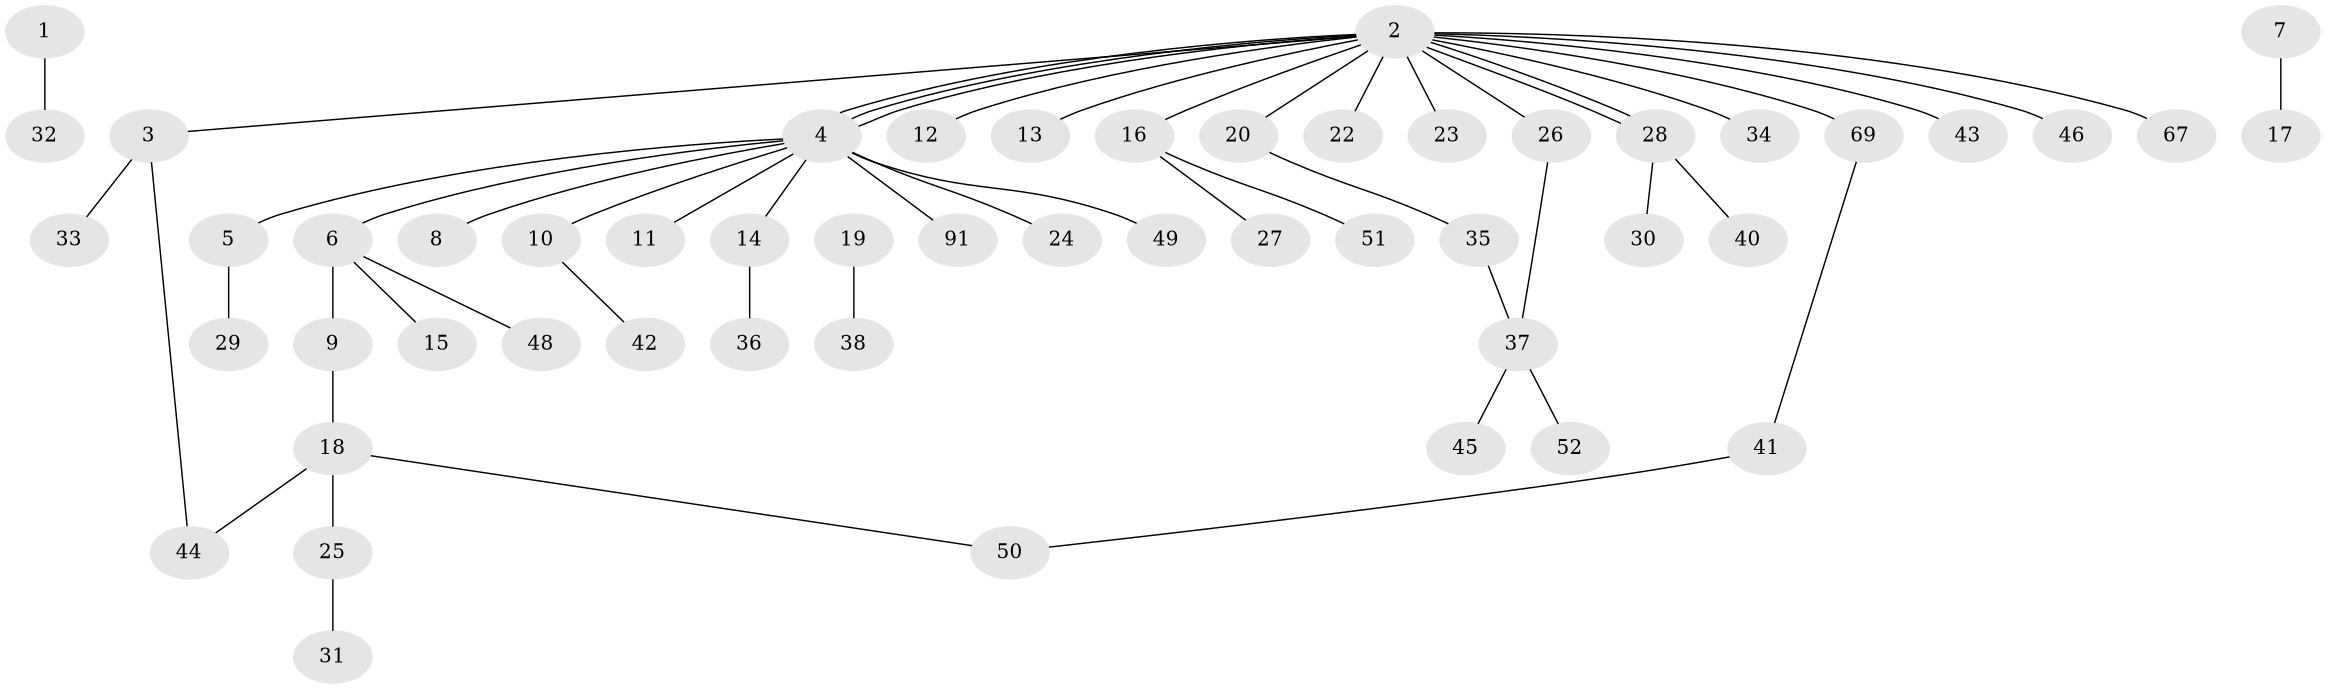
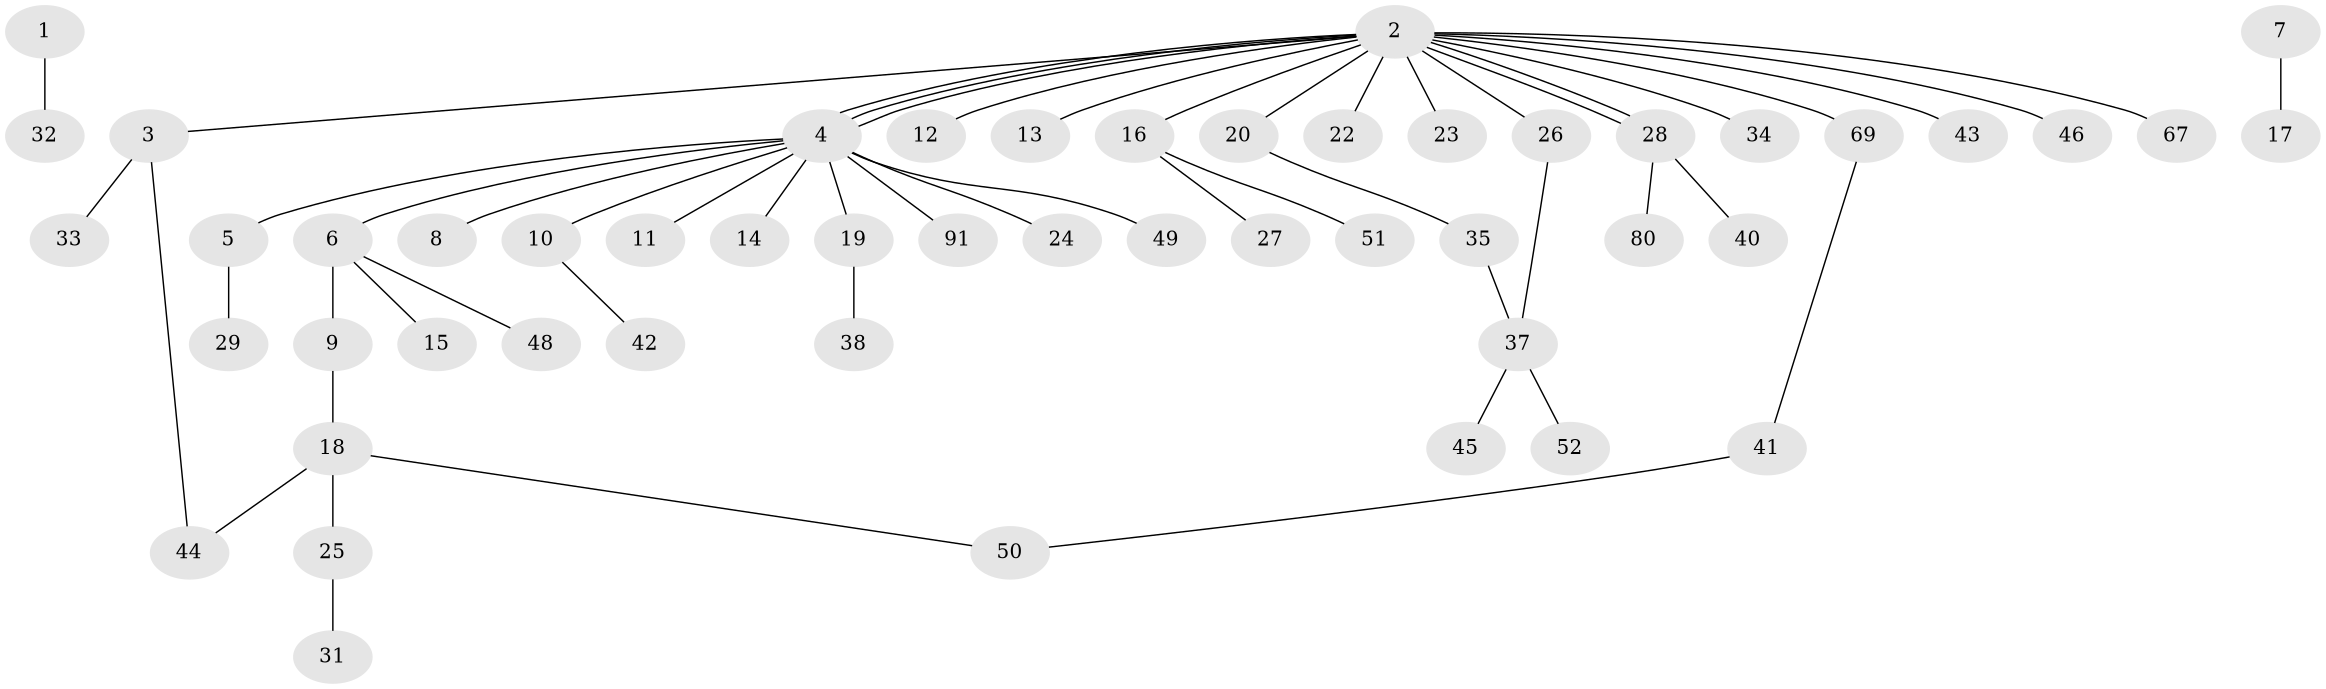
none -> (838, 188)
(1644, 240) -> (1644, 240)
(750, 344) -> none
